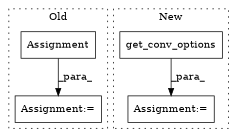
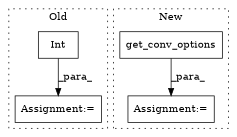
(58, 45) -> (58, 45)
